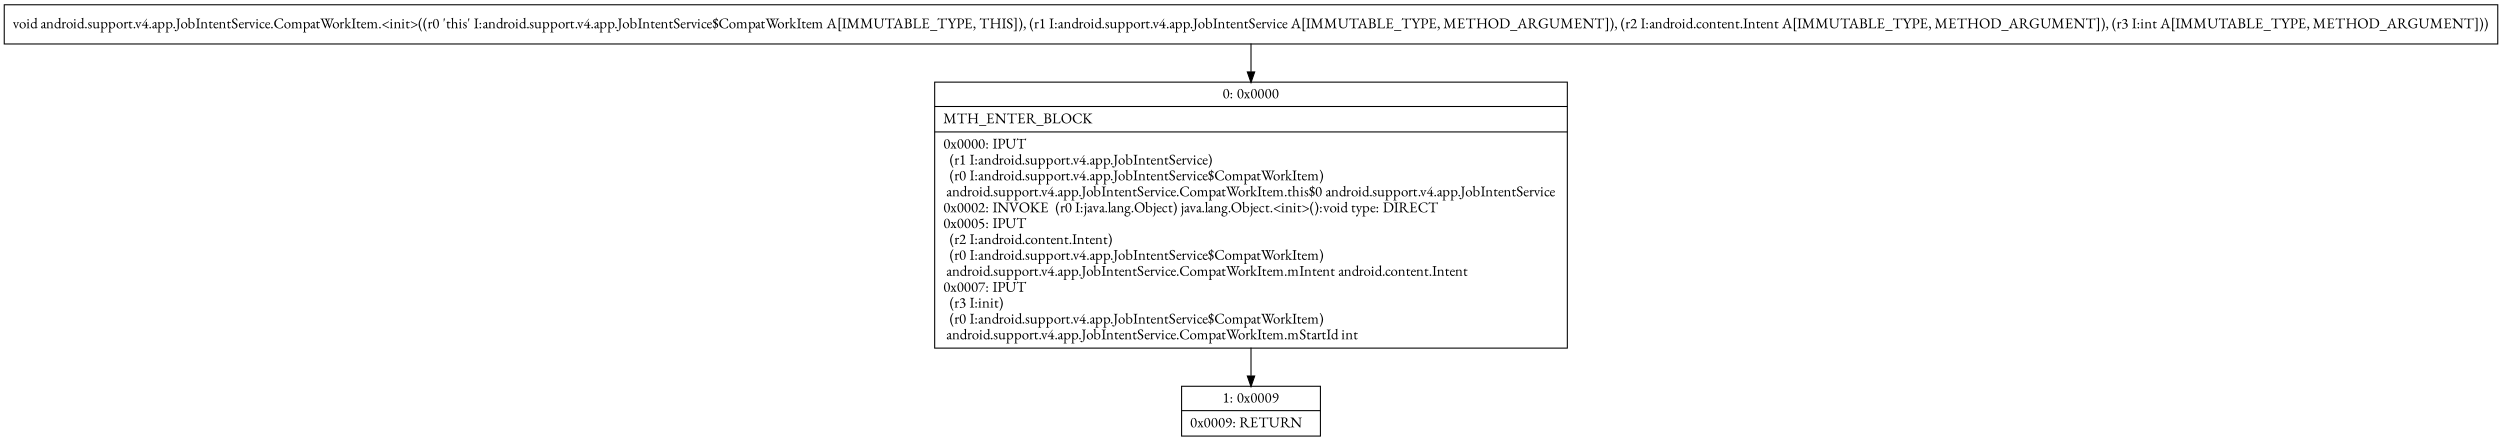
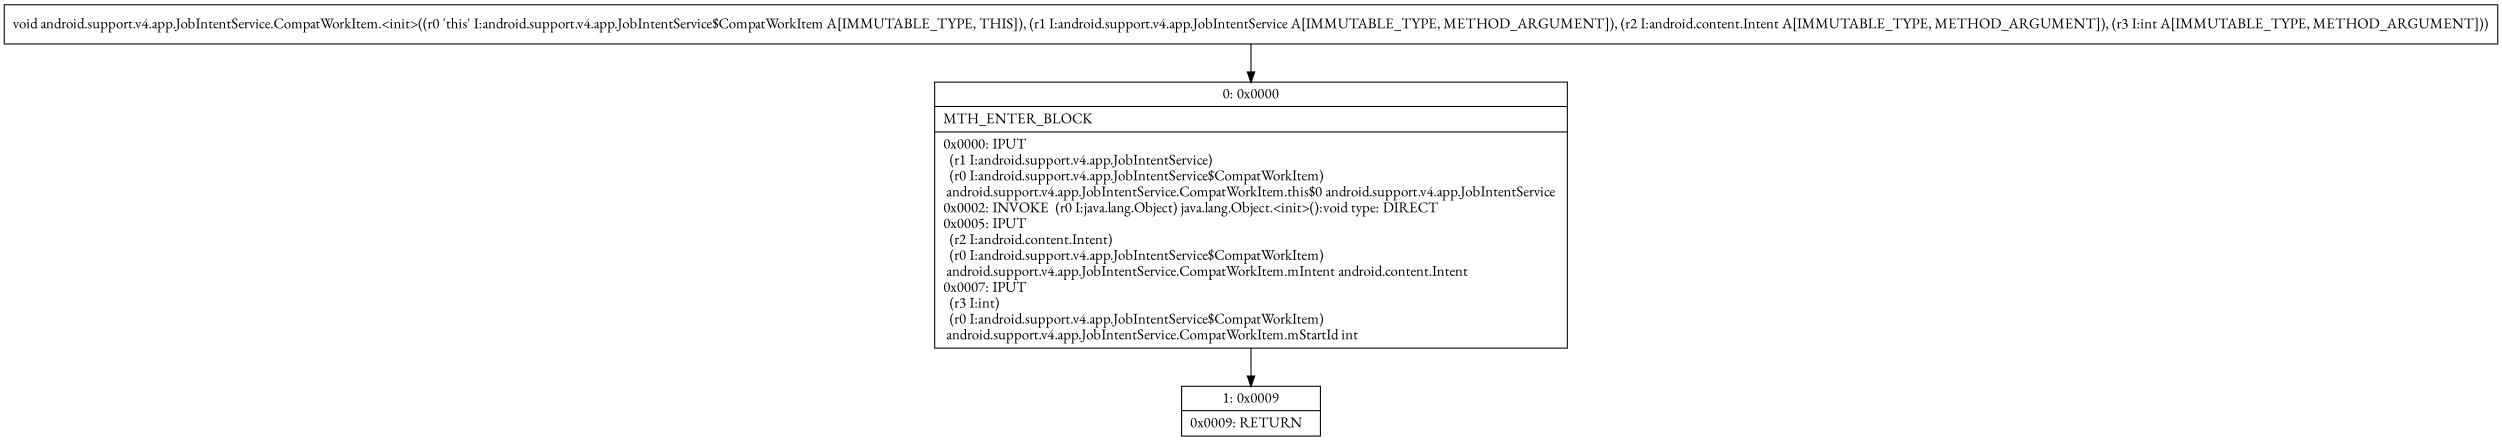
(974, 303) -> (972, 303)
